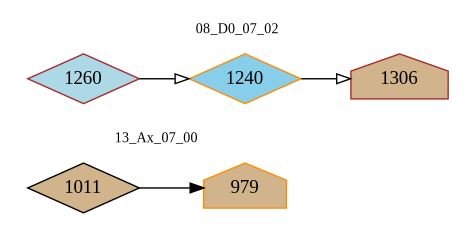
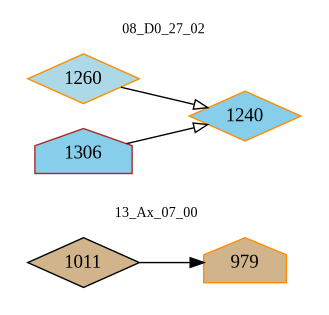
(238, 30) -> (164, 30)
(84, 79) -> (84, 79)
(319, 79) -> (160, 136)
(400, 79) -> (84, 153)
